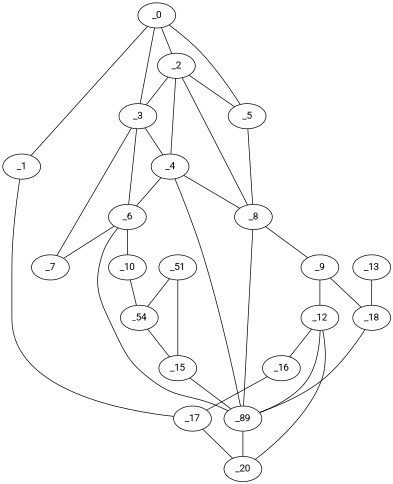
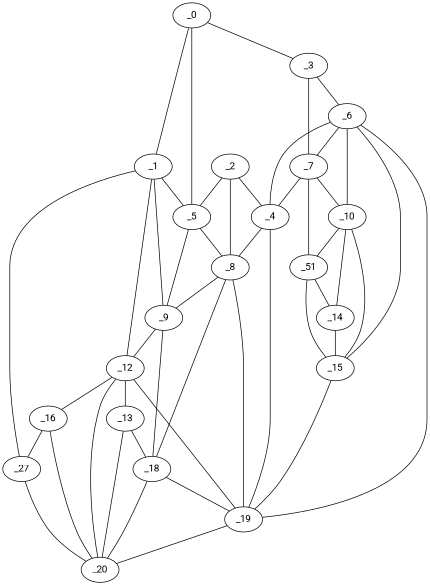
(167, 41) -> none
(157, 91) -> none
(154, 141) -> (289, 192)
none -> (173, 192)
none -> (328, 192)
none -> (309, 217)
none -> (159, 242)
none -> (328, 242)
none -> (400, 246)
none -> (139, 267)
none -> (178, 267)
none -> (365, 295)
(139, 318) -> (335, 318)
none -> (191, 368)
none -> (125, 393)
(192, 419) -> (22, 469)
(243, 419) -> (244, 519)
none -> (113, 494)
none -> (65, 497)
none -> (129, 521)
